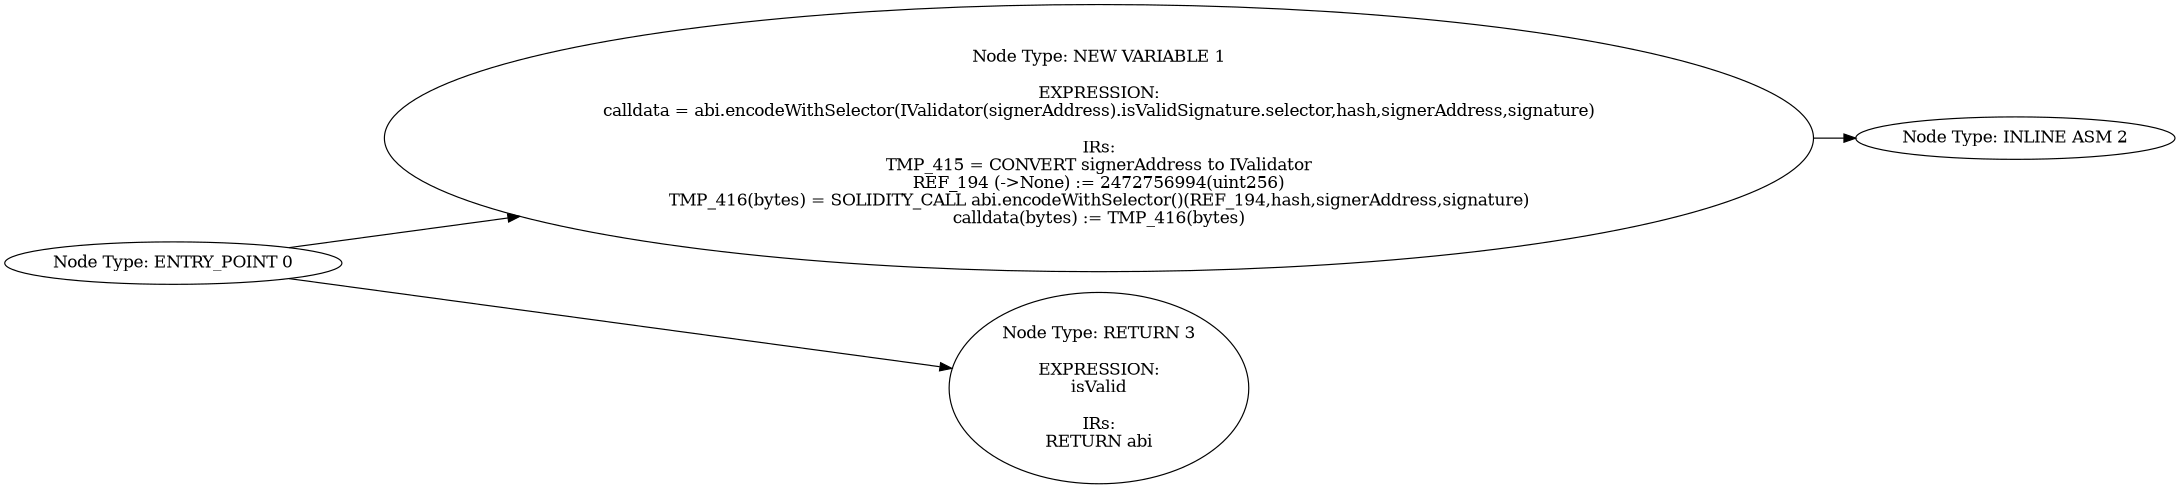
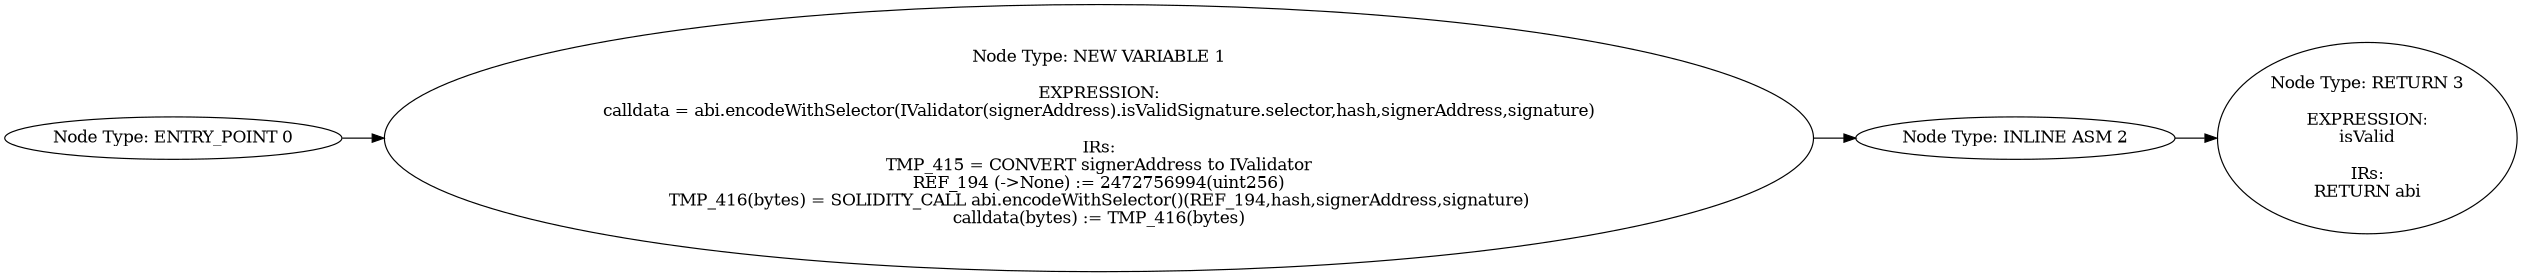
(614, 323) -> (2190, 138)
